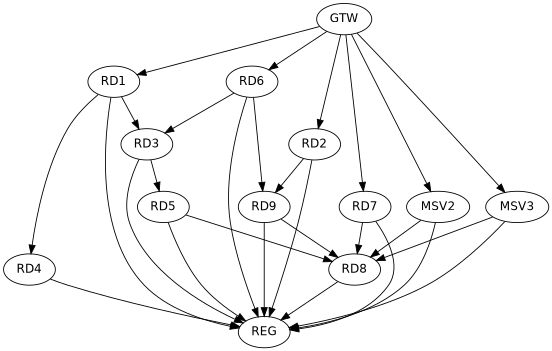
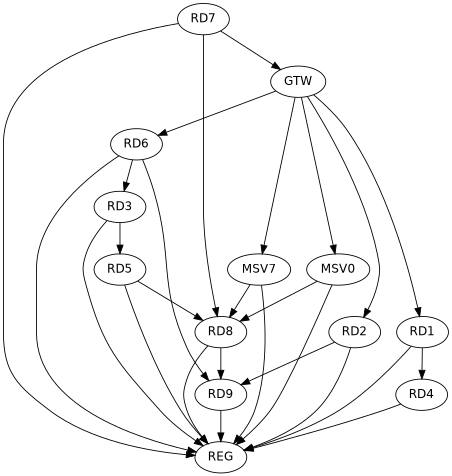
(128, 109) -> none
(354, 109) -> (247, 48)
(438, 207) -> (259, 270)
(517, 207) -> (338, 270)
(306, 236) -> (221, 359)
